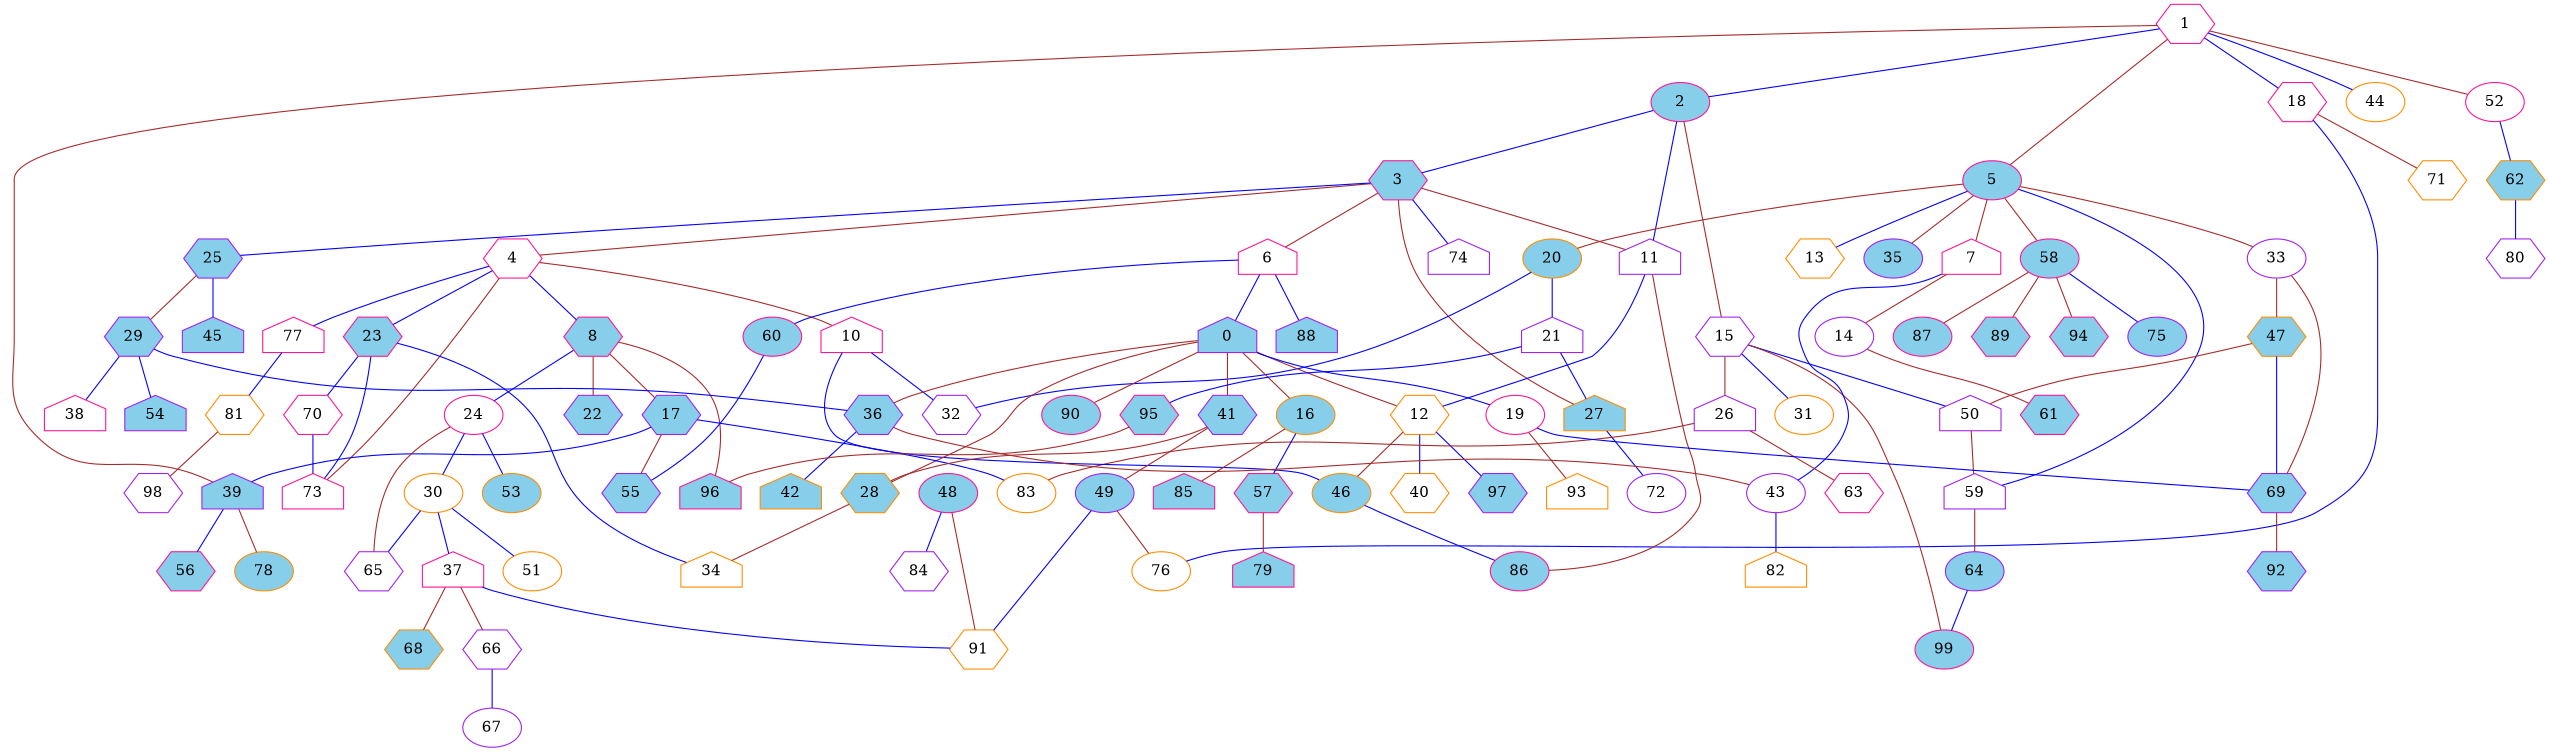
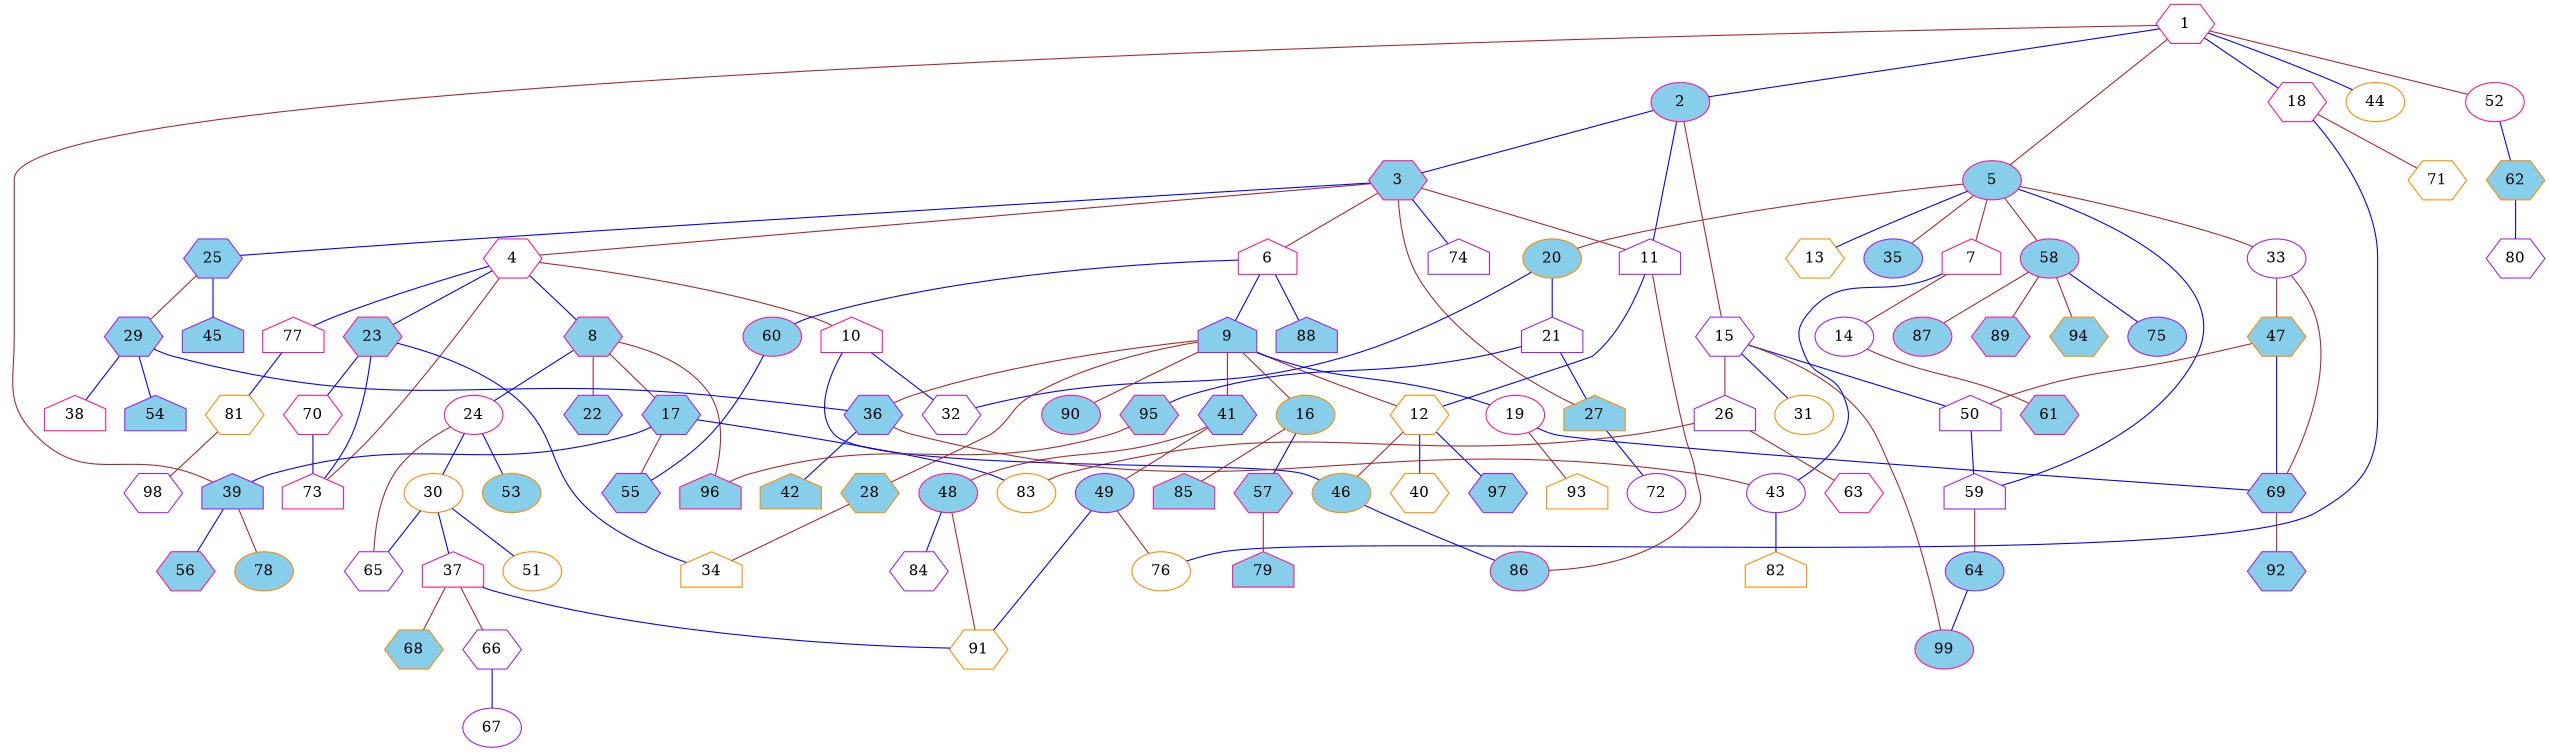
(1227, 337) -> (1227, 337)
(2079, 337) -> (2079, 337)
(1972, 452) -> (1972, 452)
(1057, 454) -> (1089, 454)
